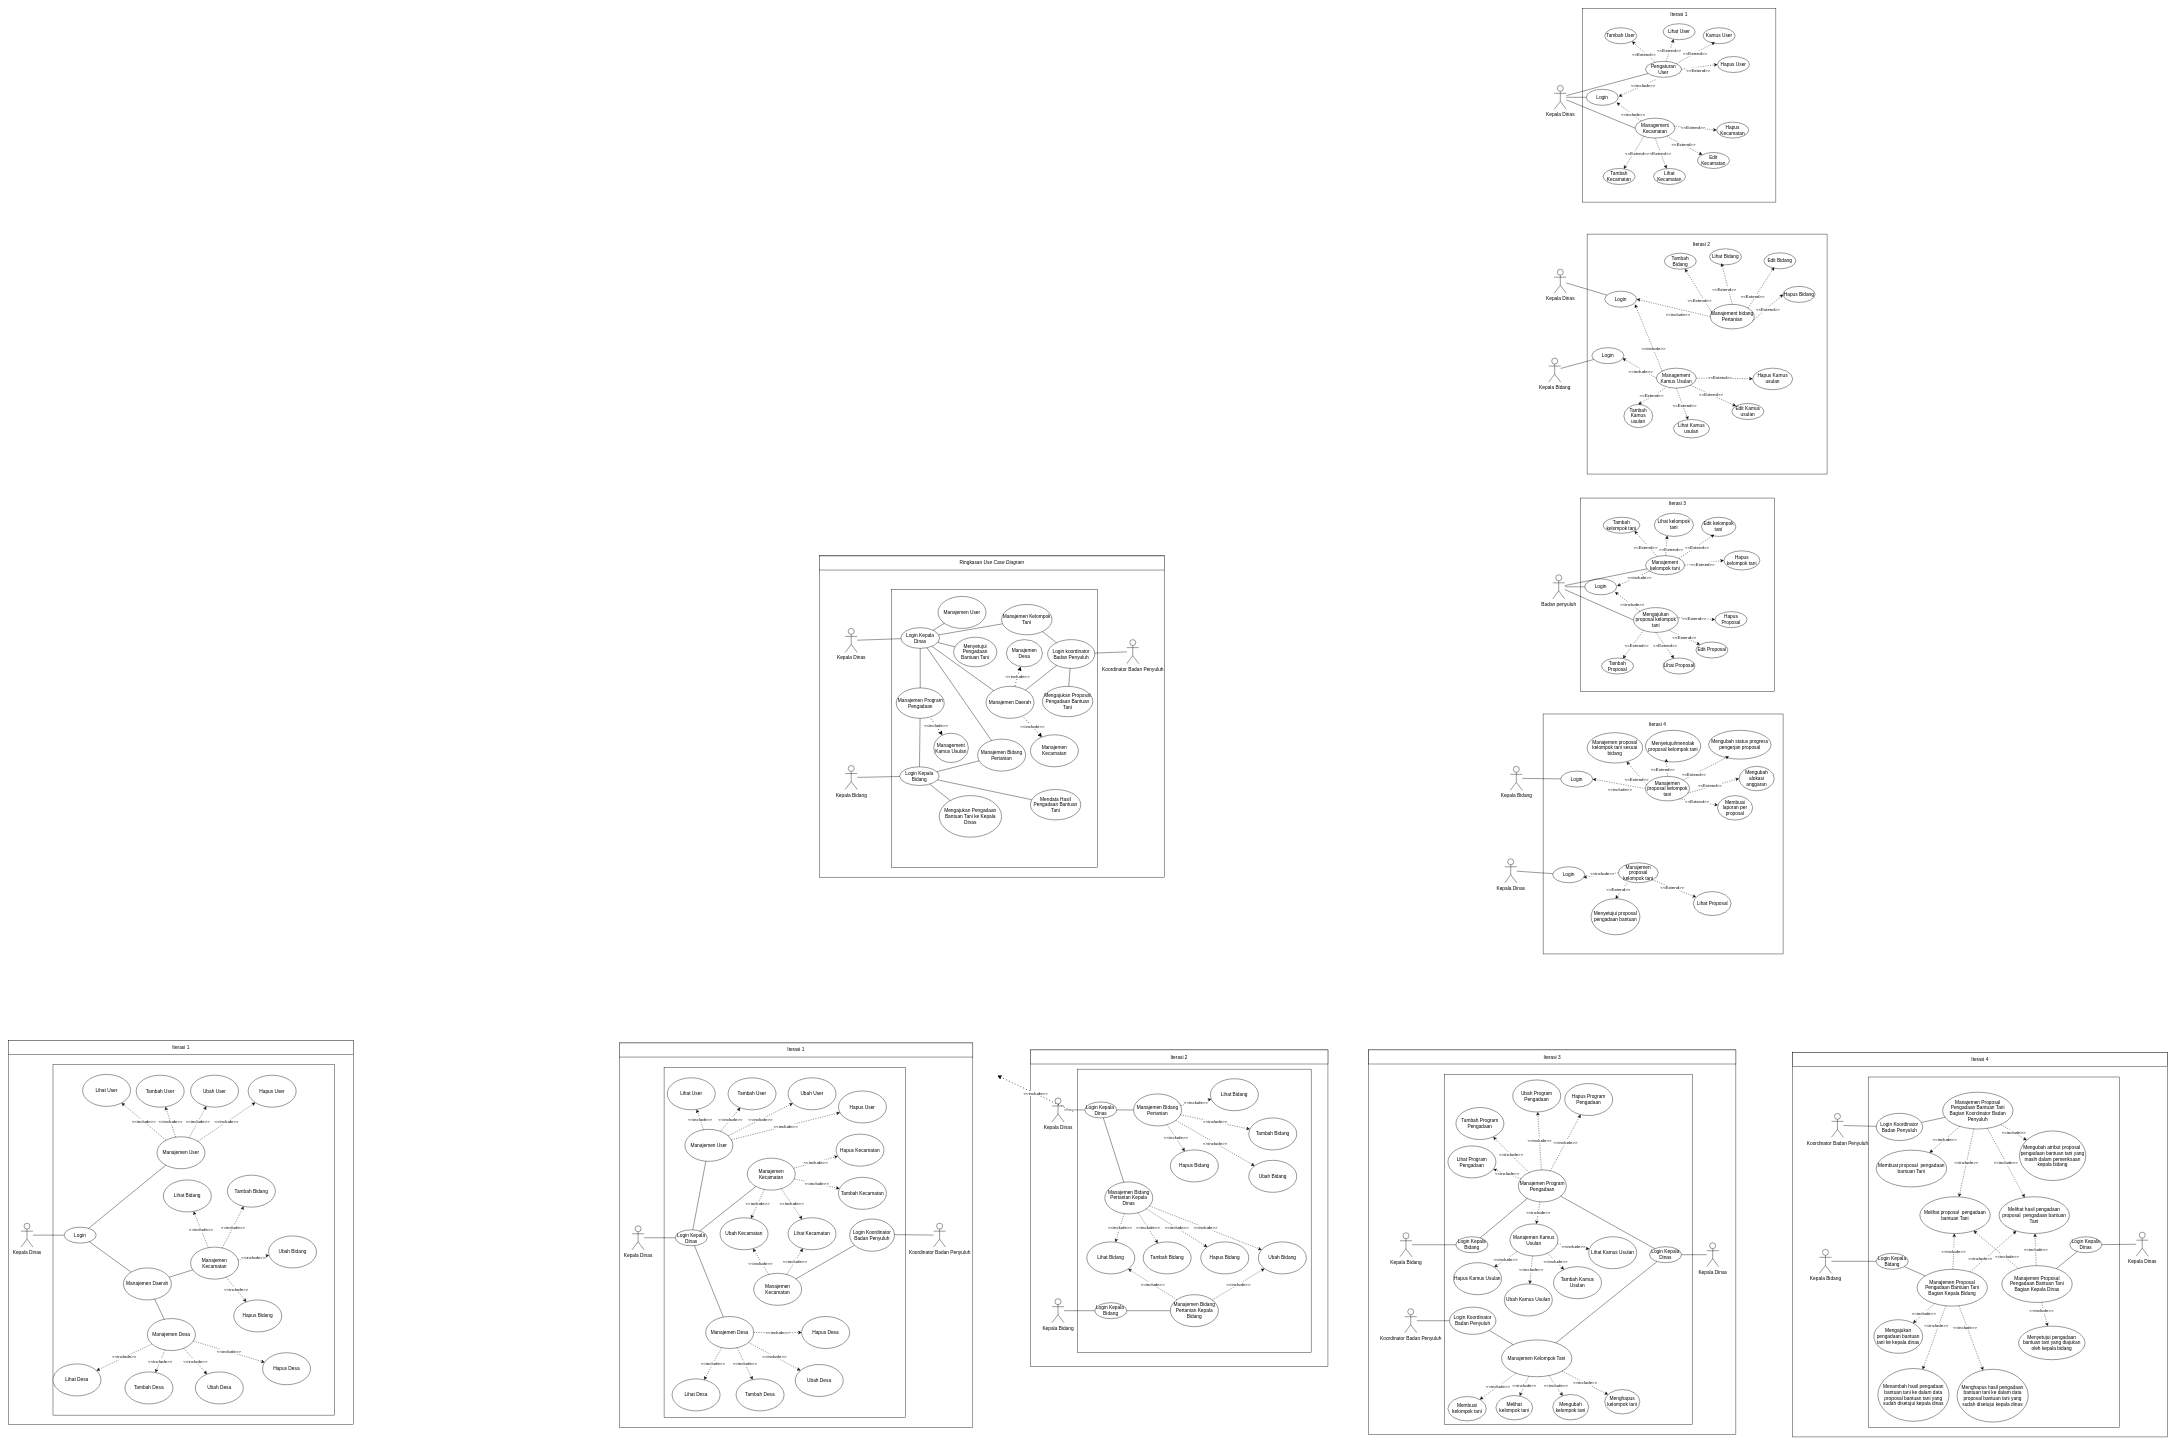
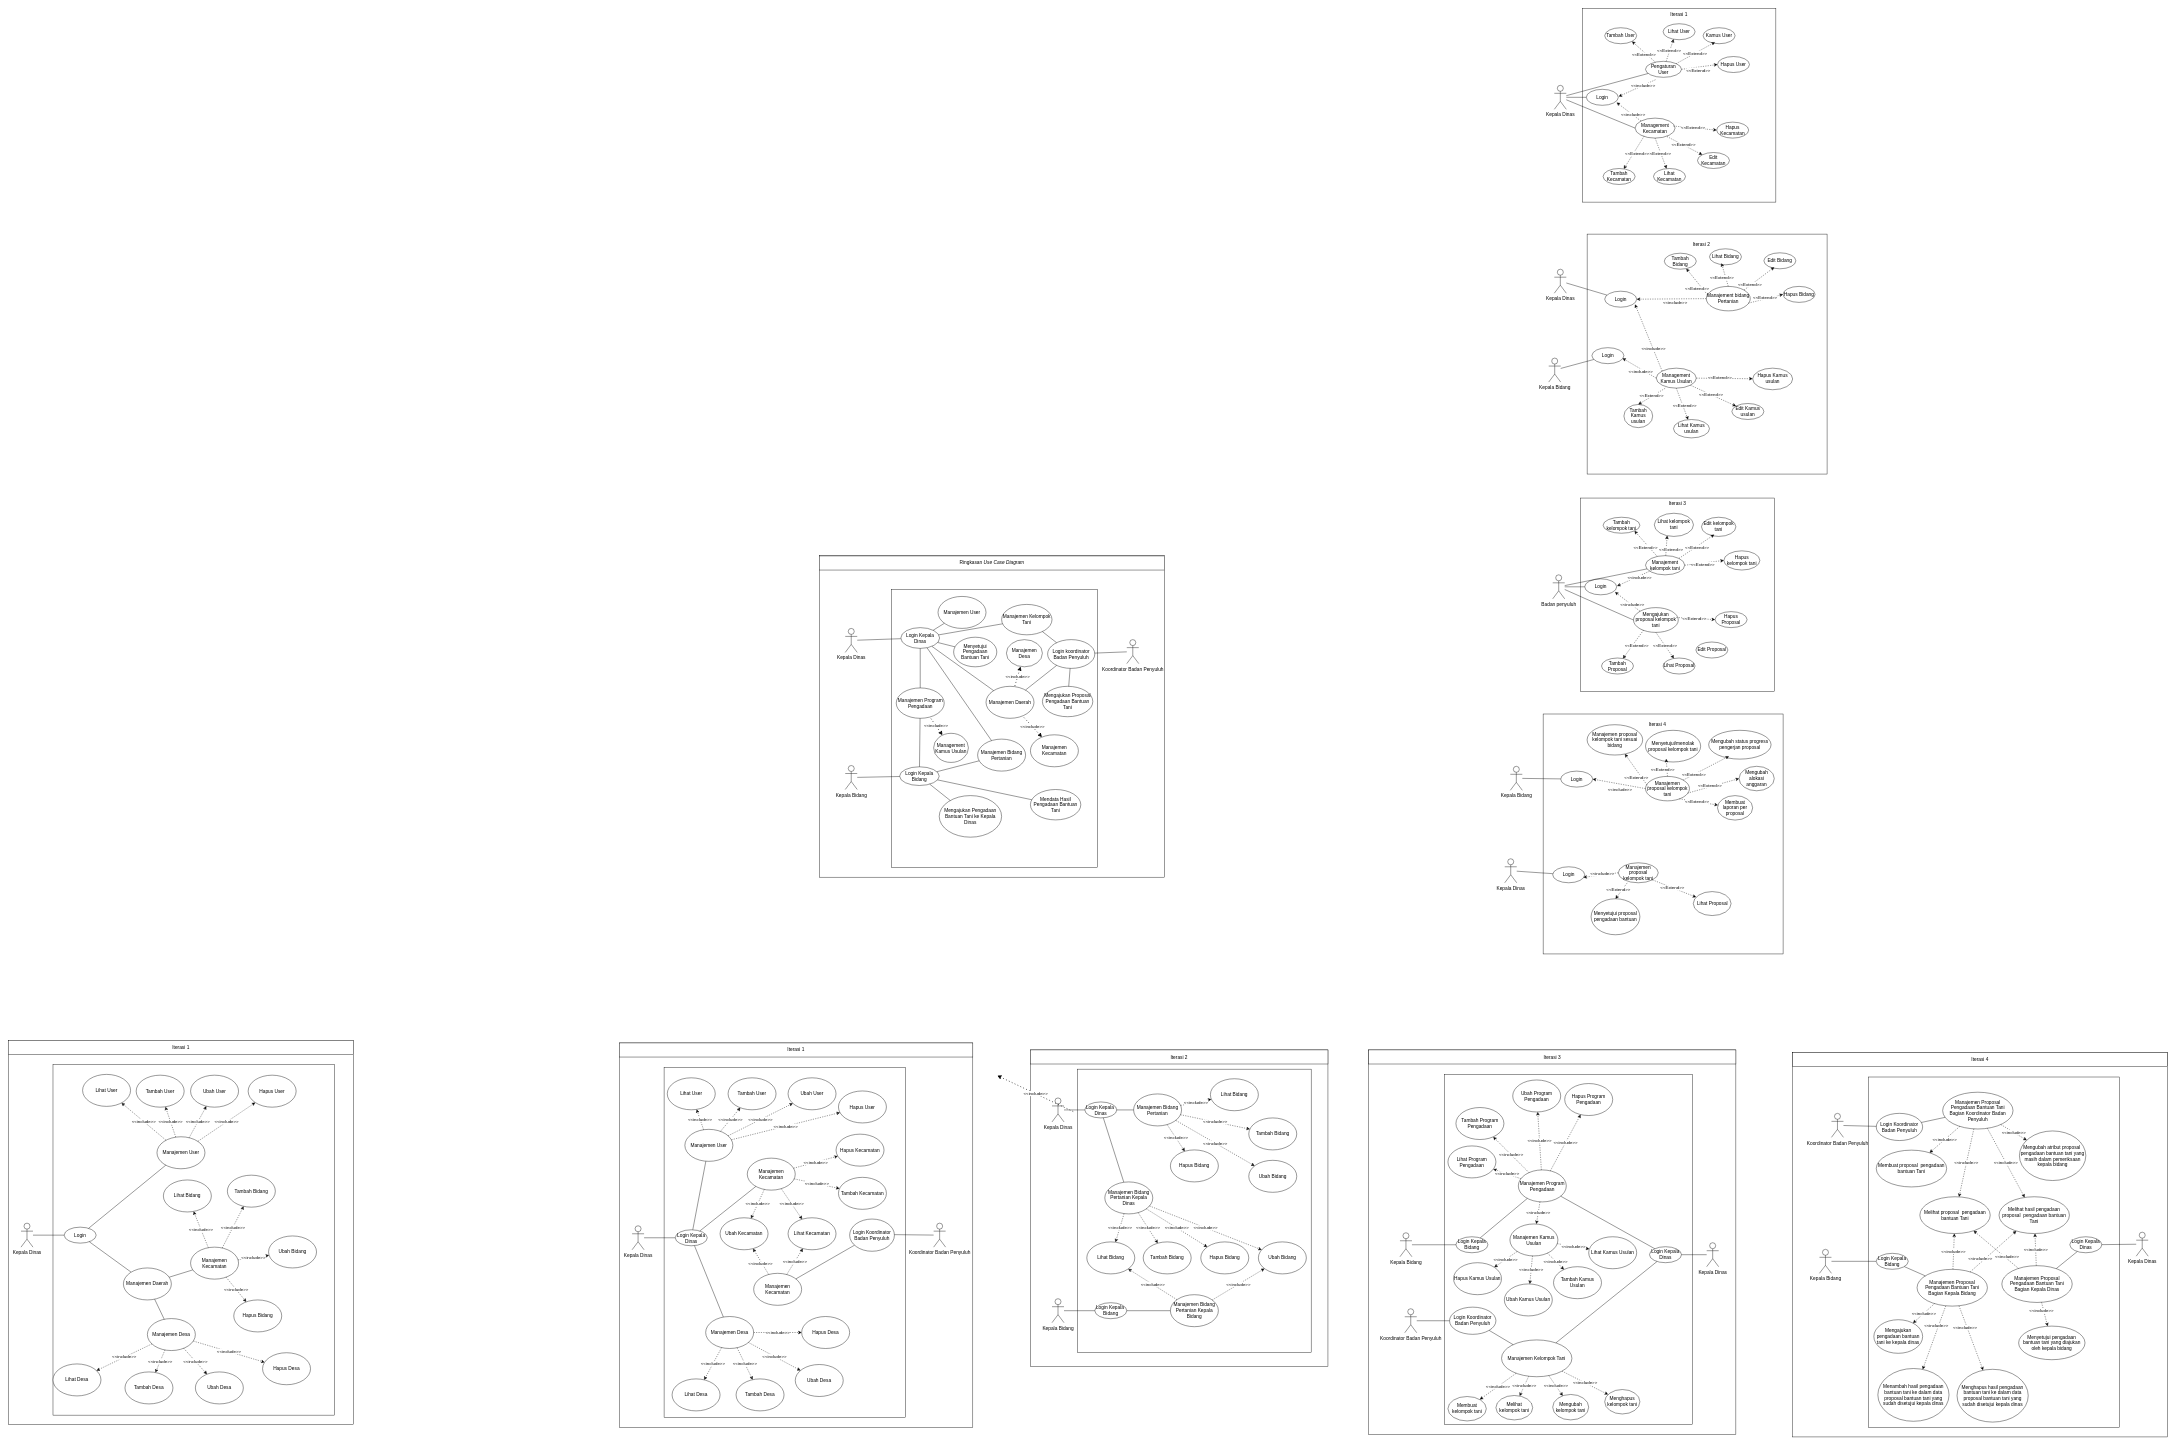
(1733, 316) -> (1729, 298)
(1687, 638) -> none
(1615, 748) -> (1615, 740)
